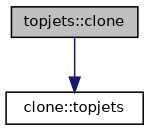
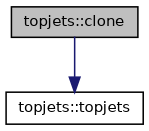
(75, 108) -> (75, 108)
